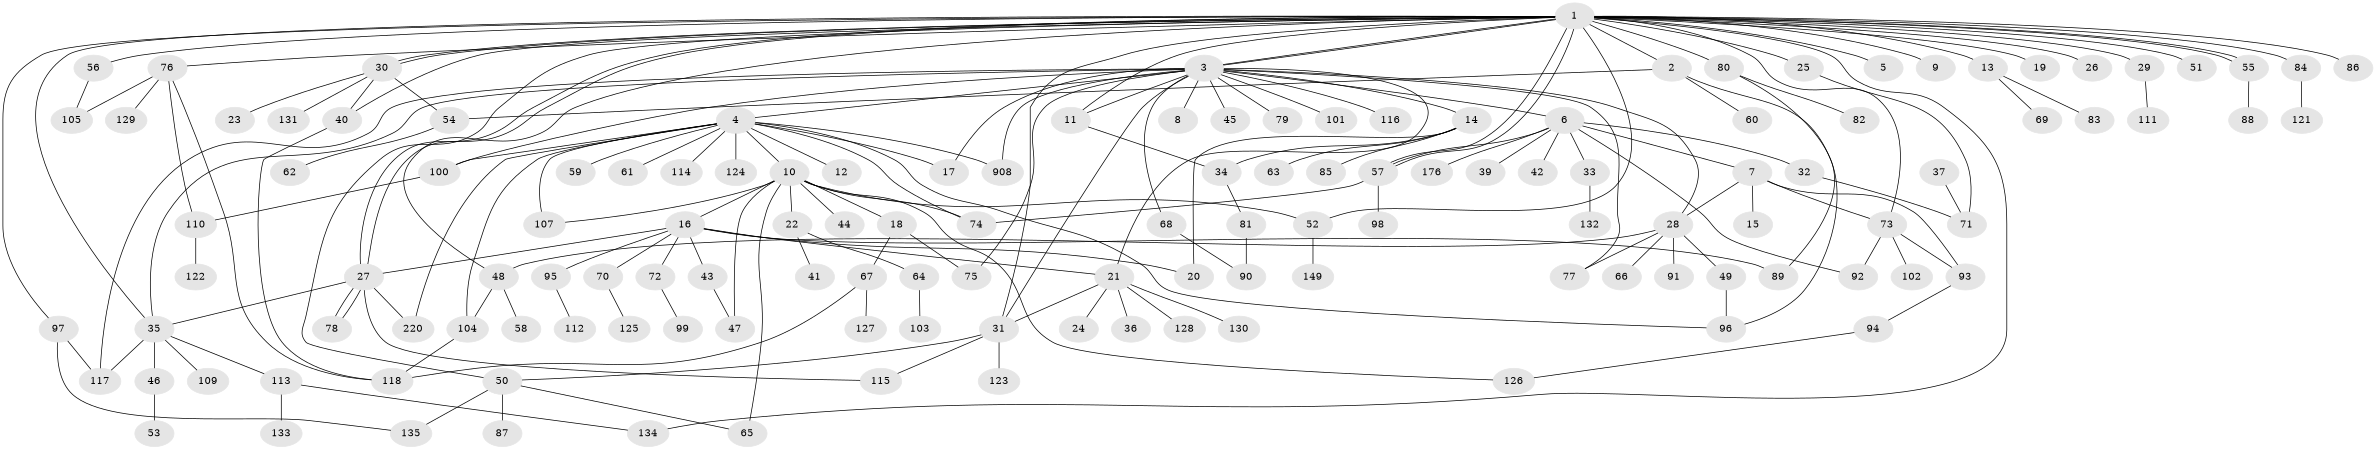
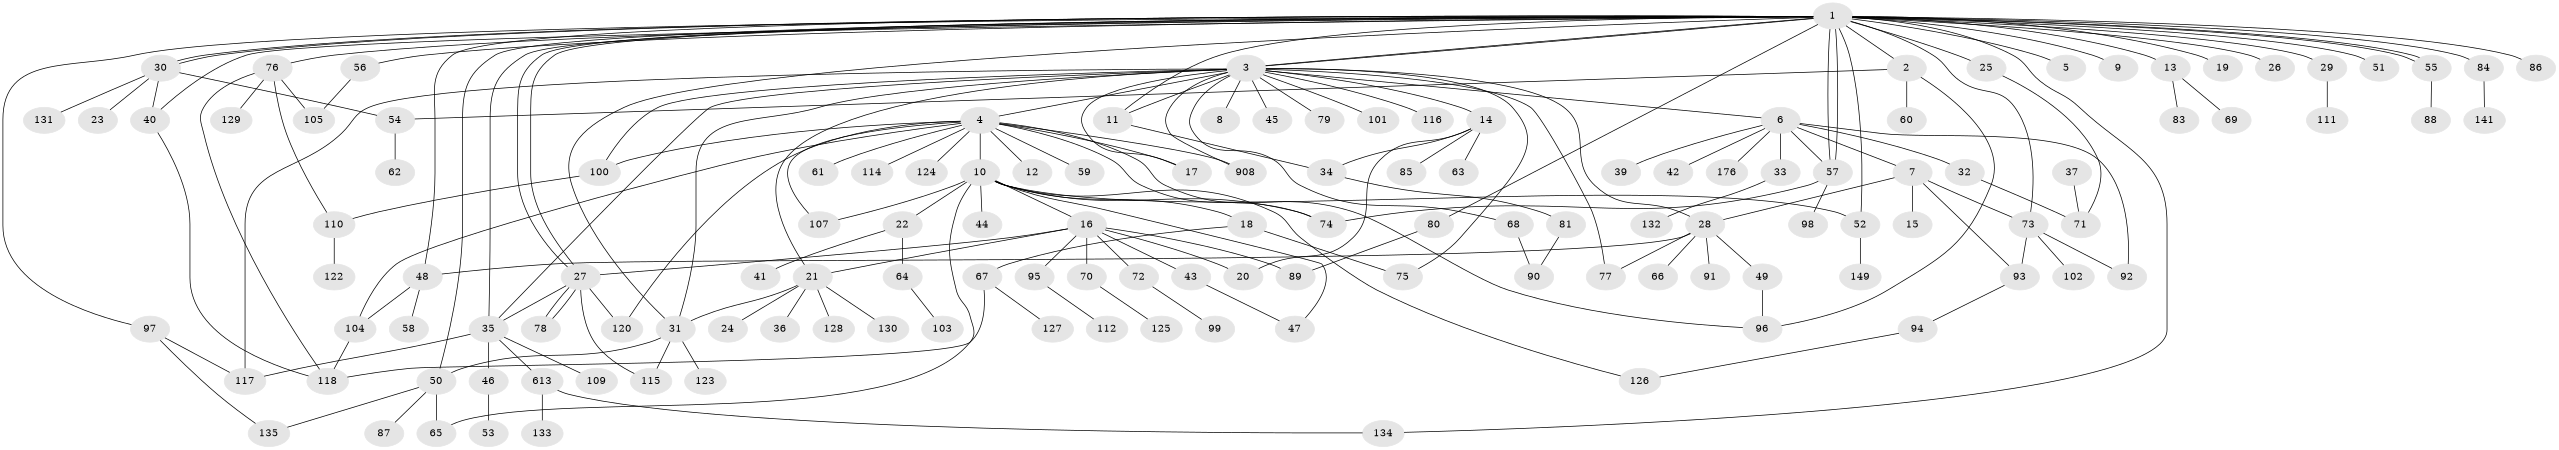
(1860, 120) -> none
(2302, 120) -> (2485, 120)
(413, 329) -> (622, 329)
(281, 381) -> (542, 381)
